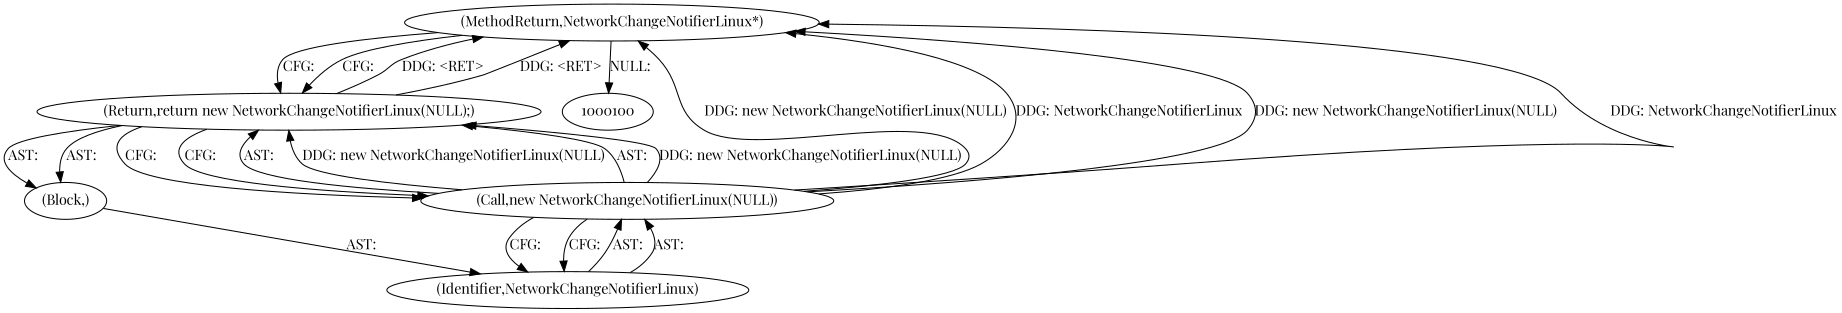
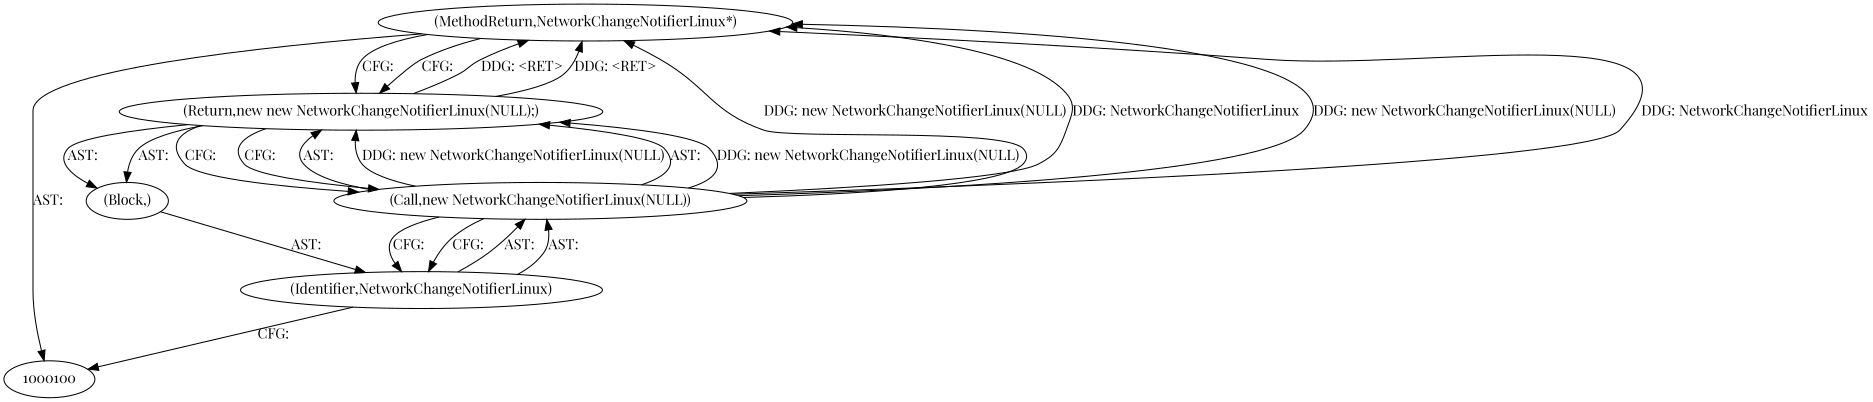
(632, 67) -> (50, 201)
(289, 112) -> (361, 112)
none -> (225, 337)
